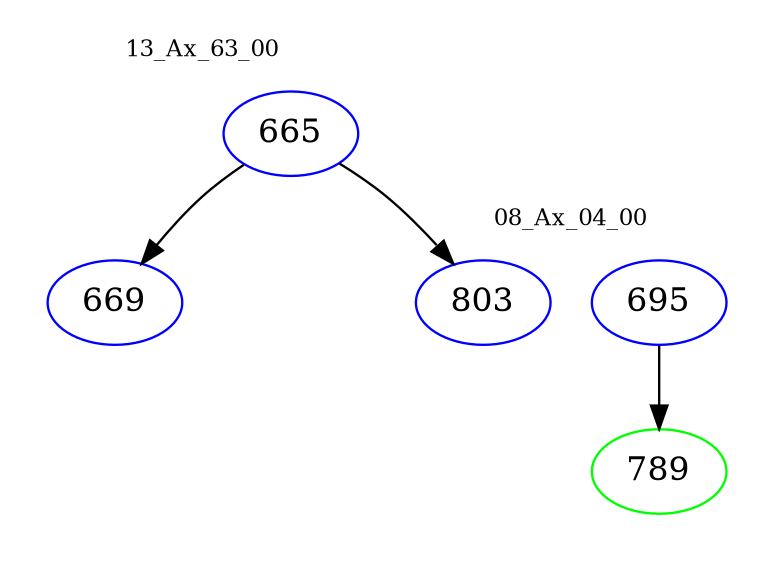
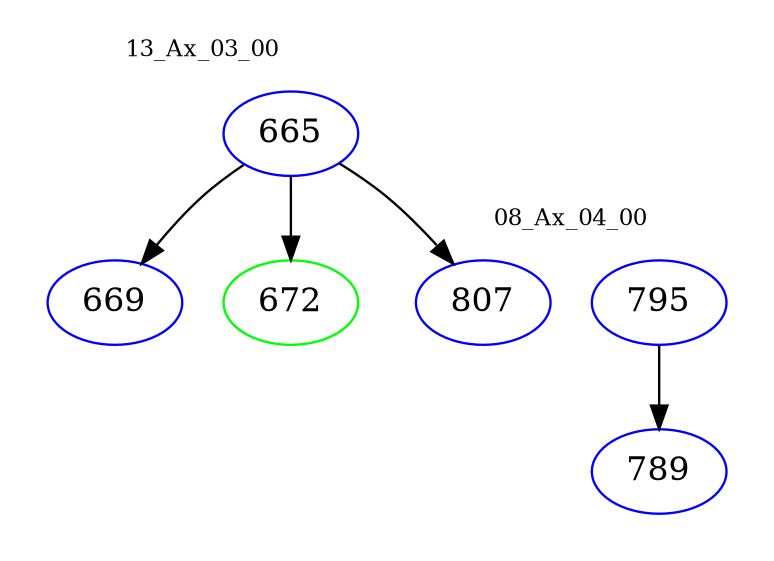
(203, 50) -> (203, 50)
none -> (291, 303)
(483, 303) -> (483, 303)
(659, 303) -> (659, 303)
(659, 472) -> (659, 472)
